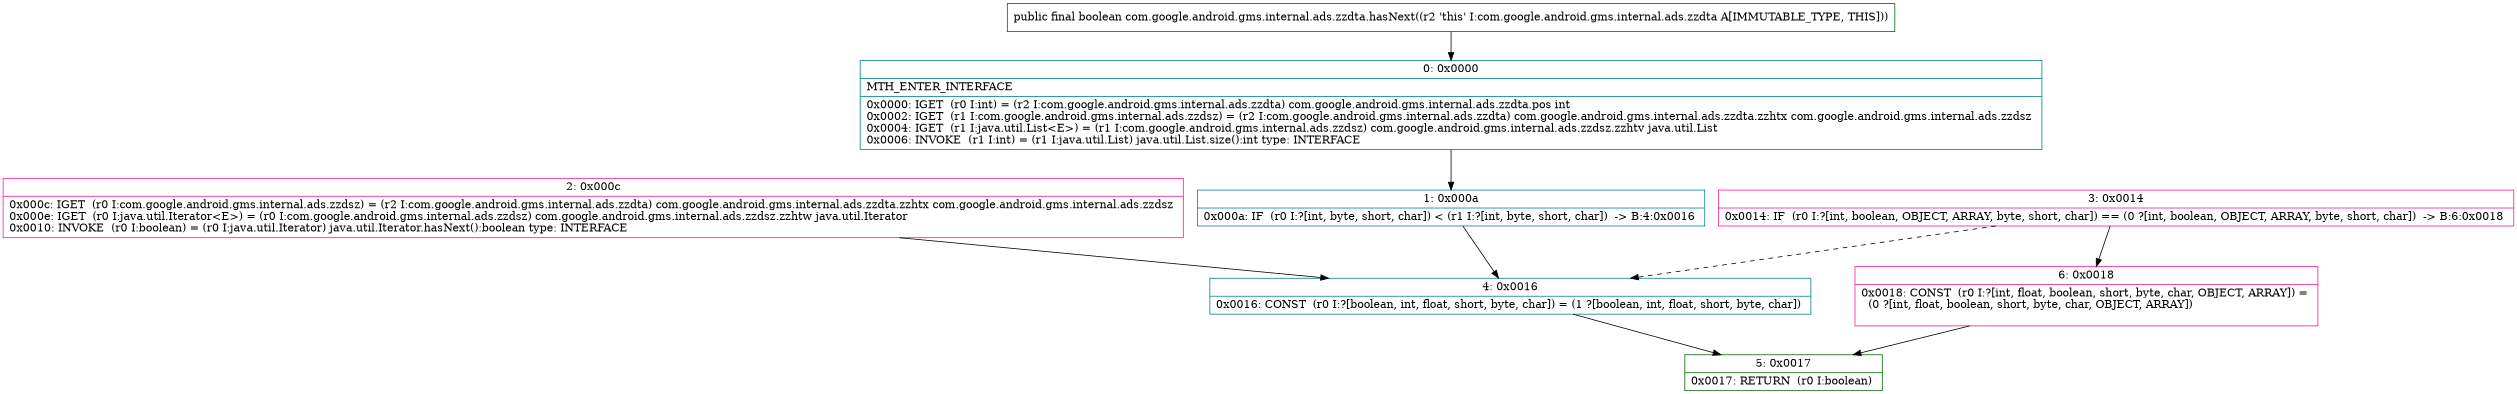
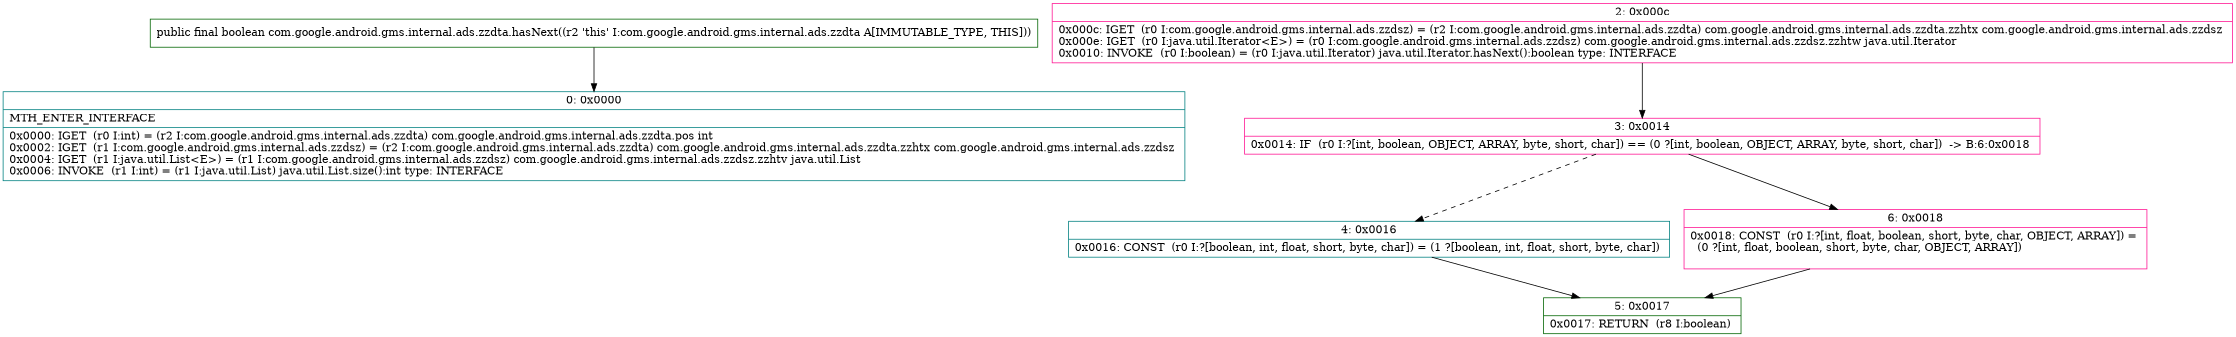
(1451, 208) -> none
(1110, 258) -> (1642, 87)
(1784, 381) -> (1642, 324)
